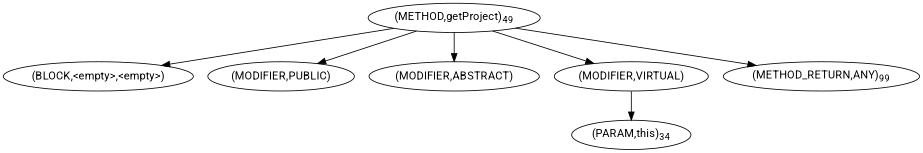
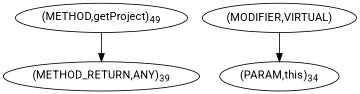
(539, 46) -> none
(885, 75) -> (165, 75)
(98, 76) -> none
(281, 76) -> none
(454, 76) -> none
